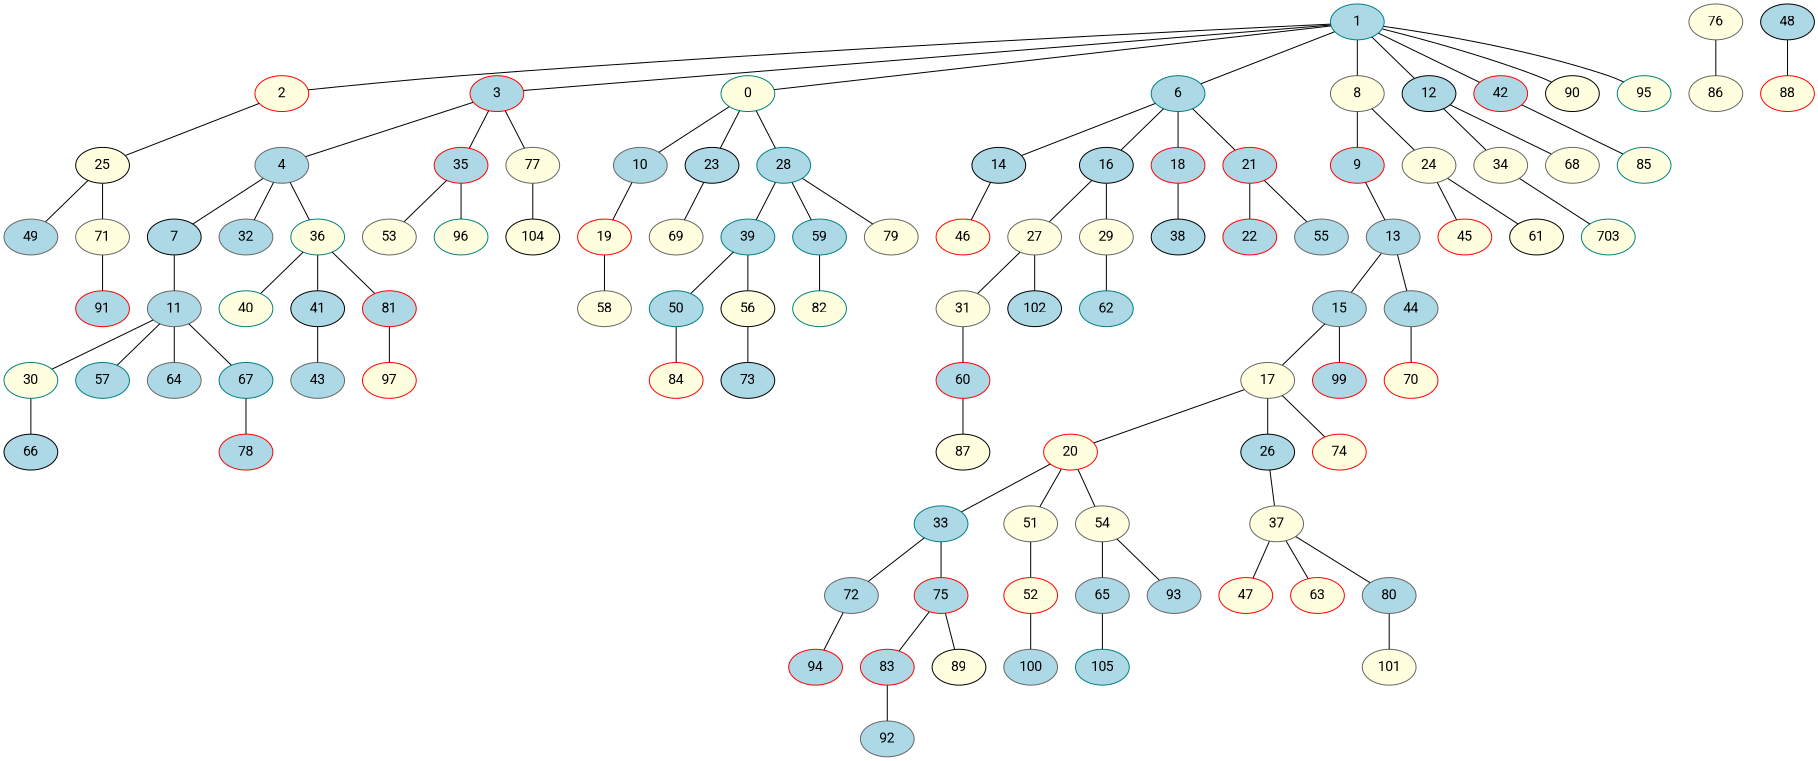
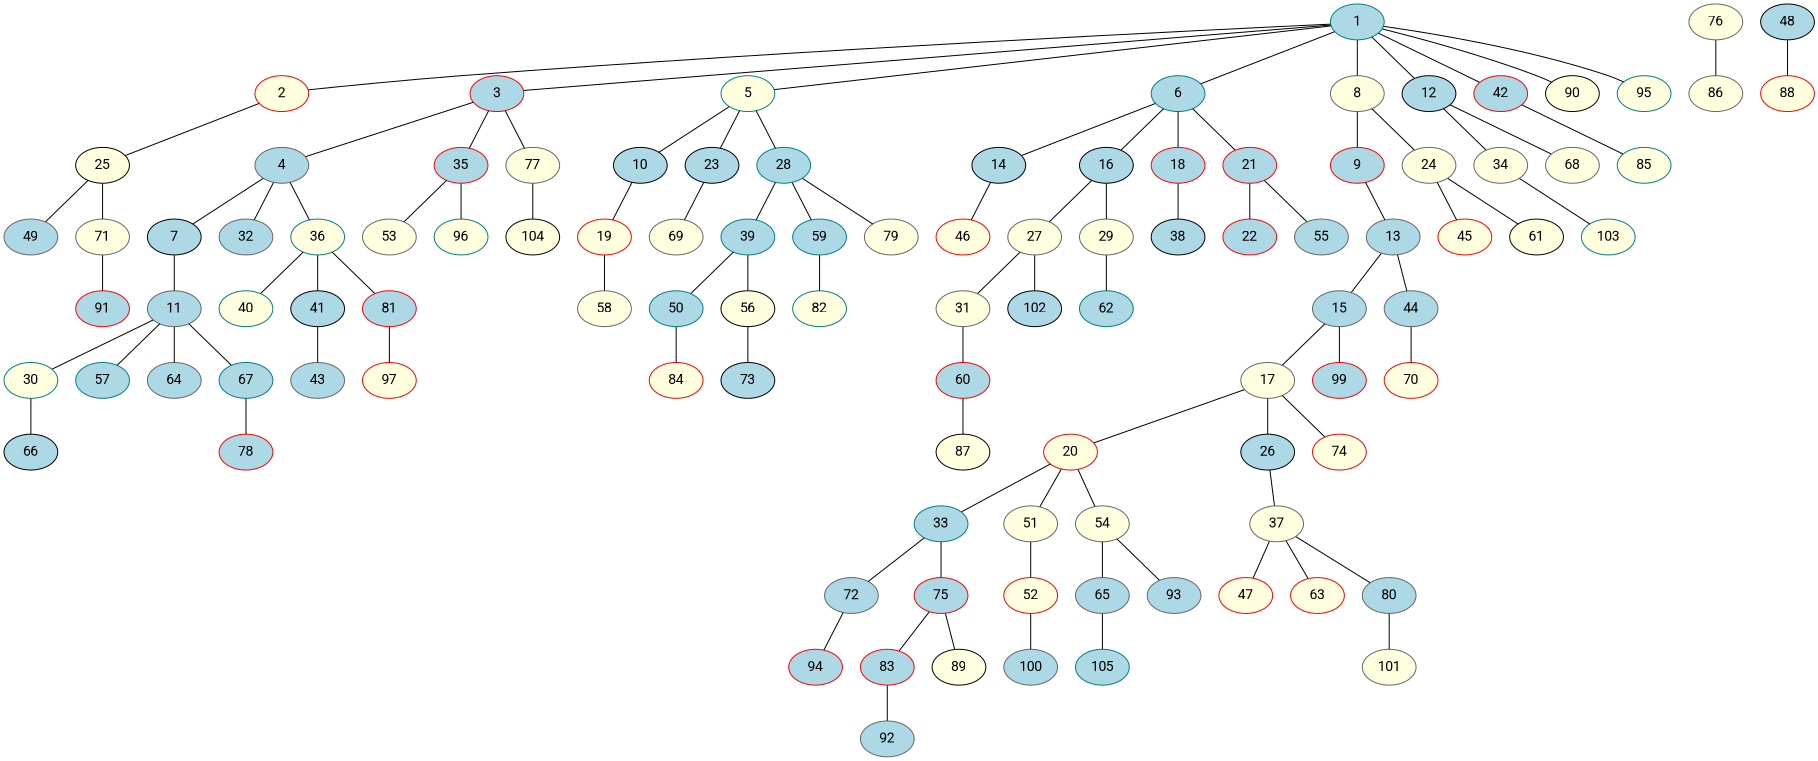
(748, 94) -> (748, 94)
(640, 165) -> (640, 165)
(1608, 237) -> (1608, 237)
